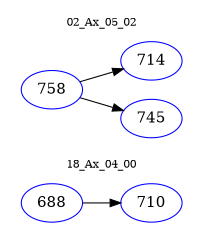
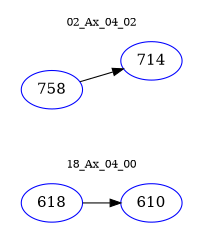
(102, 23) -> (102, 23)
(151, 119) -> none
(52, 203) -> (52, 203)
(151, 203) -> (151, 203)
